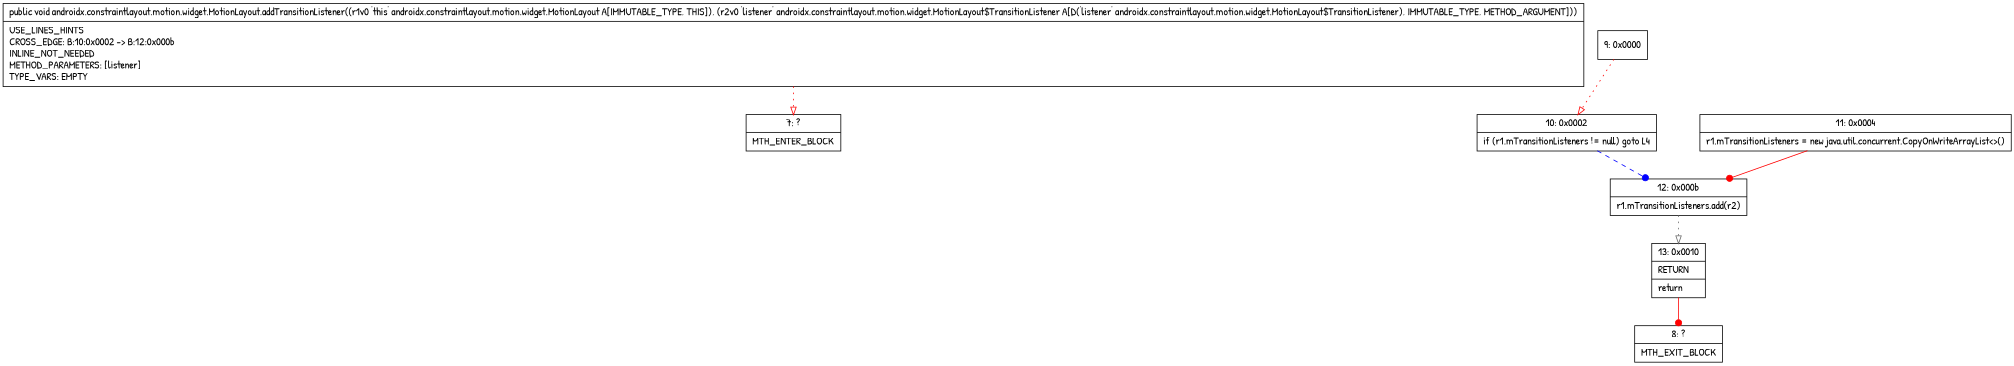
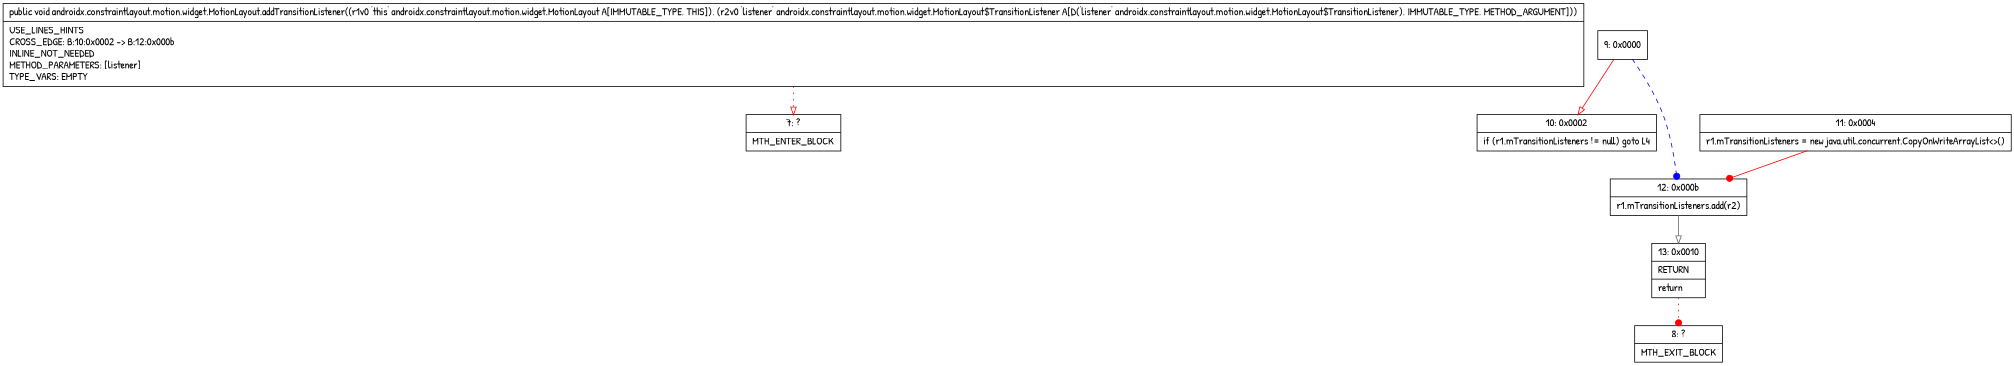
(1598, 84) -> (1598, 84)
(1620, 163) -> (1662, 113)
(1679, 226) -> (1679, 226)
(1679, 309) -> (1679, 309)
